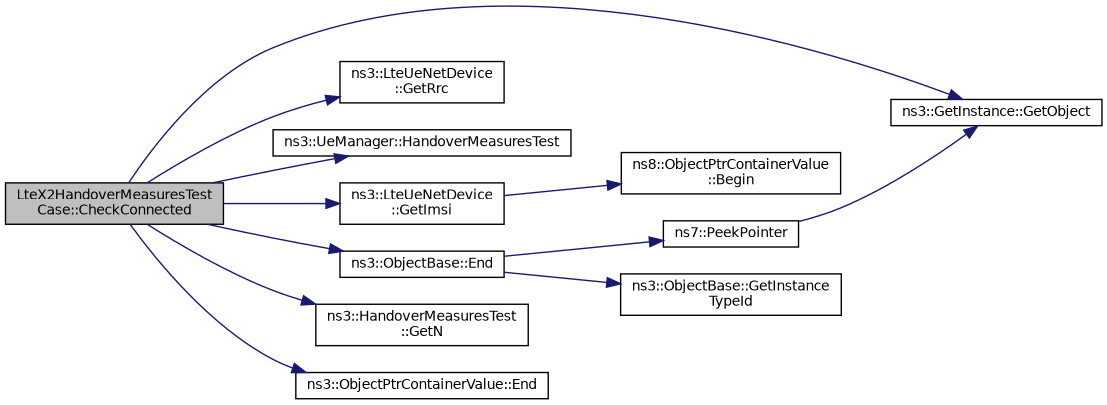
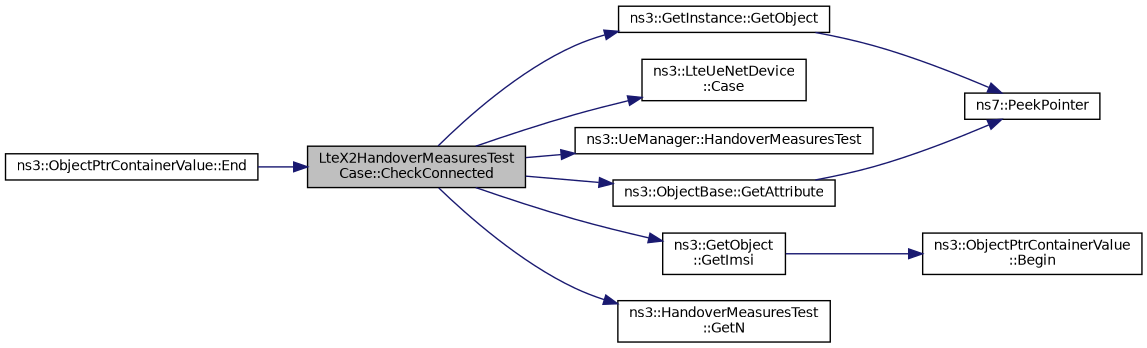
(422, 82) -> (724, 80)
(731, 173) -> (1032, 254)
(887, 185) -> (904, 55)
(422, 204) -> (724, 254)
(422, 264) -> (724, 193)
(731, 295) -> none
(202, 307) -> (276, 167)
